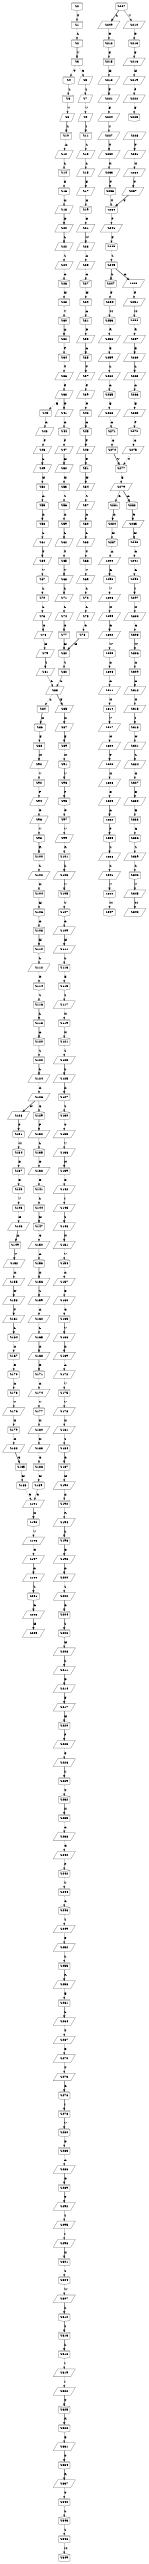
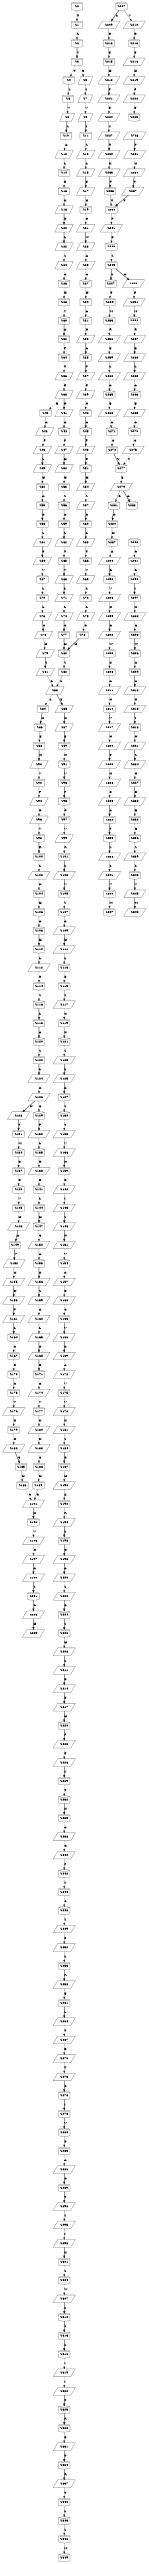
(135, 136) -> (135, 136)
(135, 422) -> (135, 422)
(133, 524) -> none
